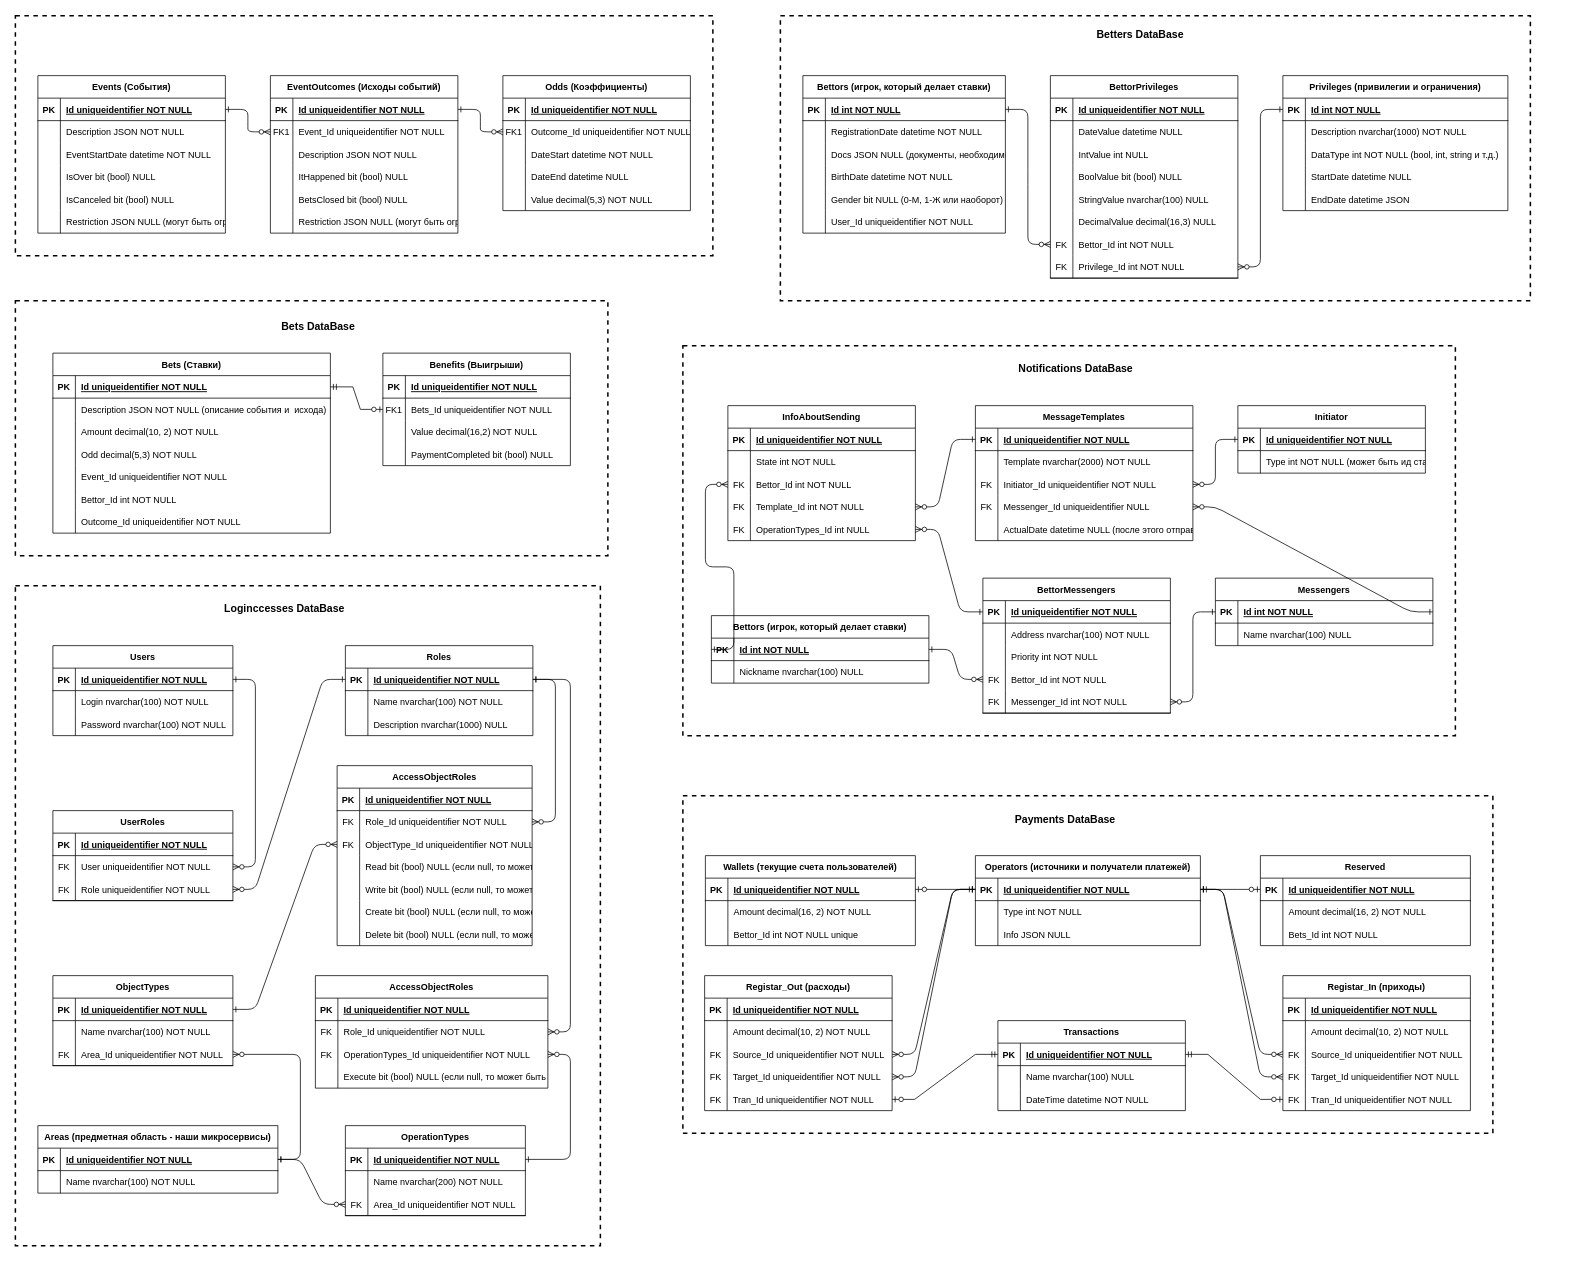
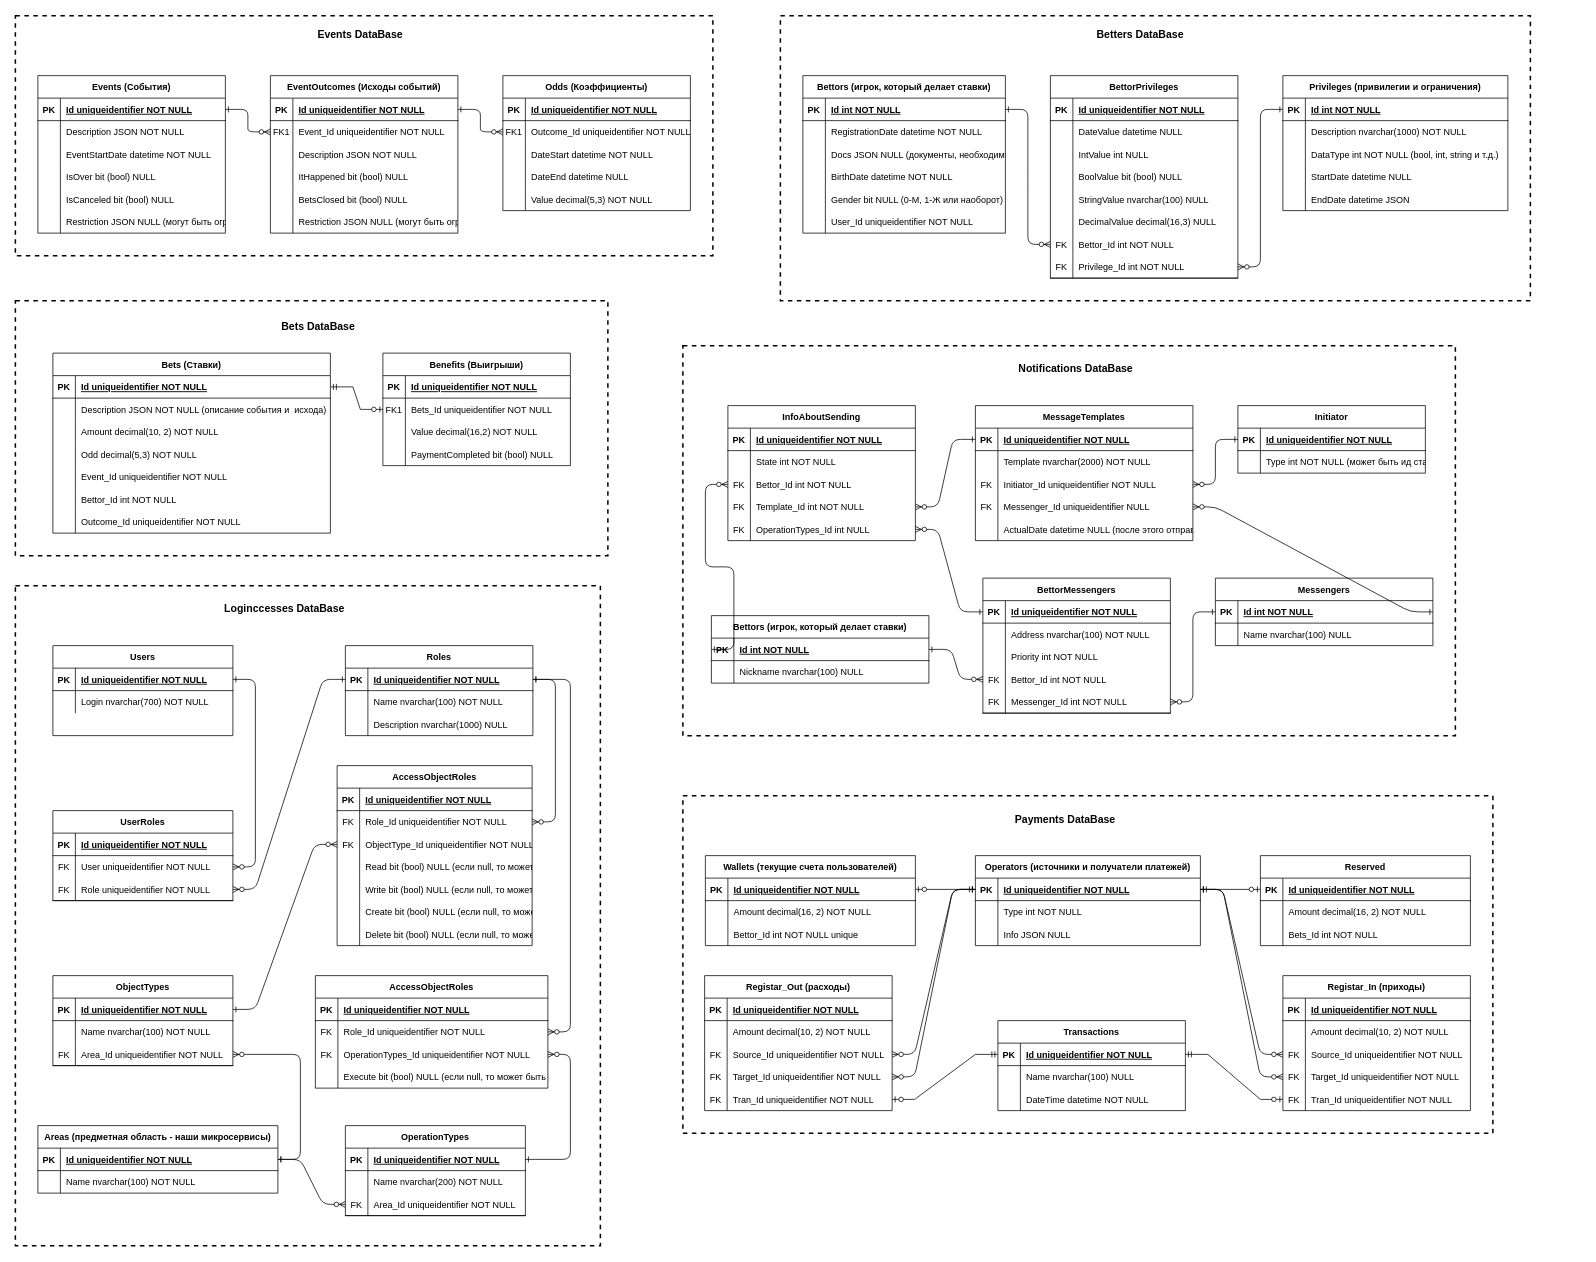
none -> (360, 34)
(147, 702) -> (147, 702)
(154, 724) -> none
